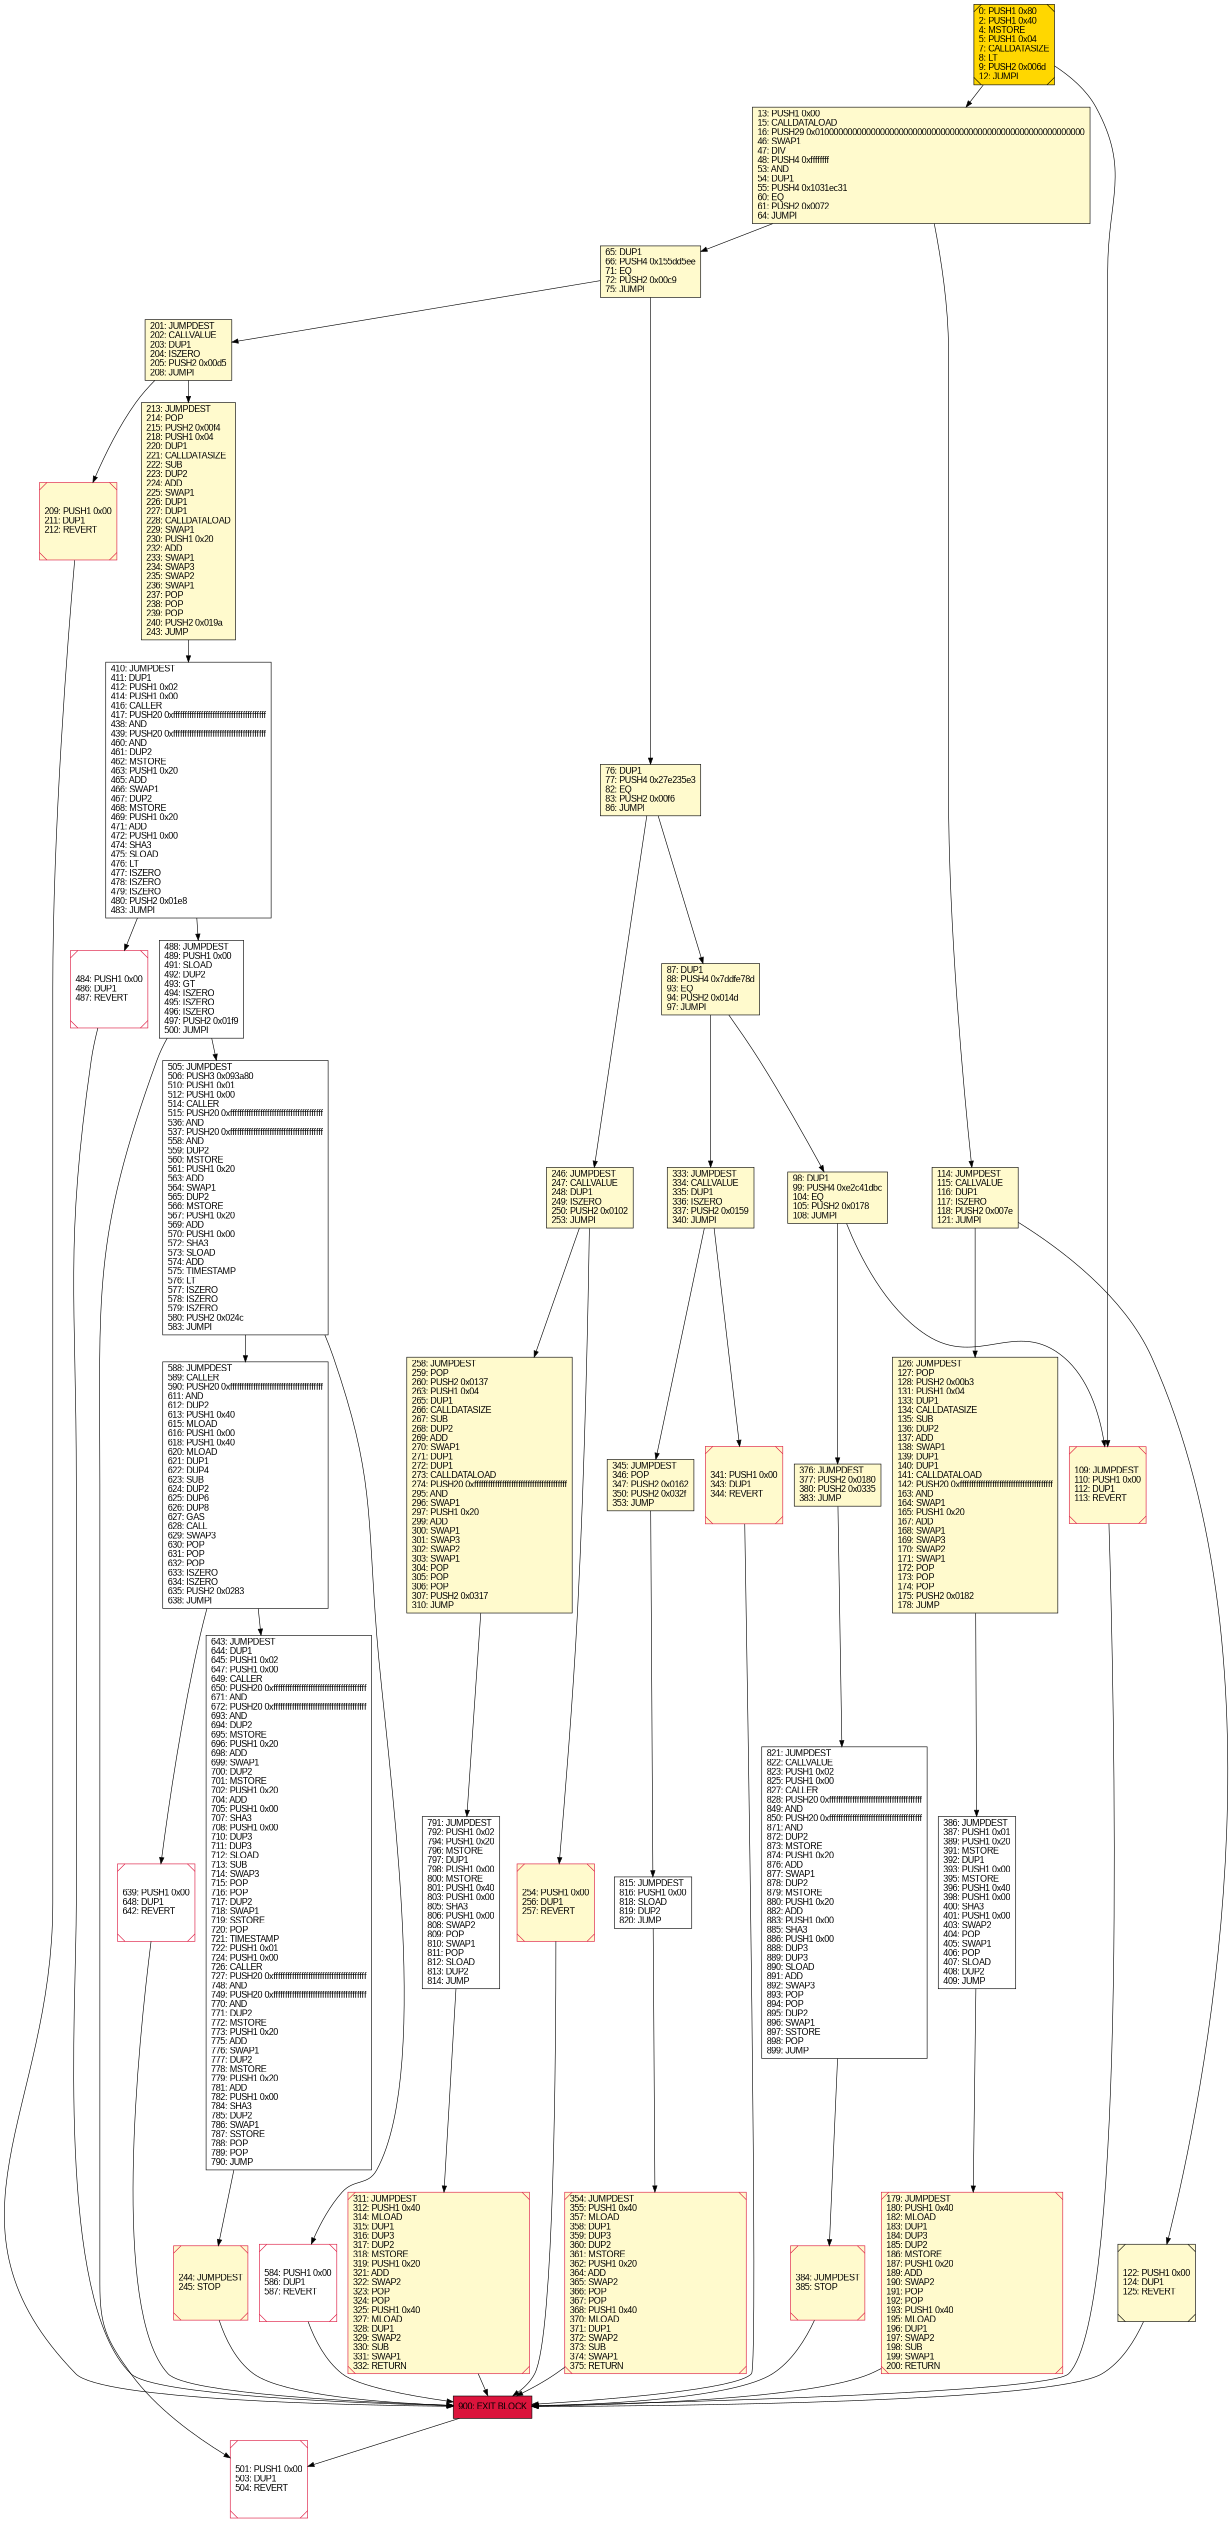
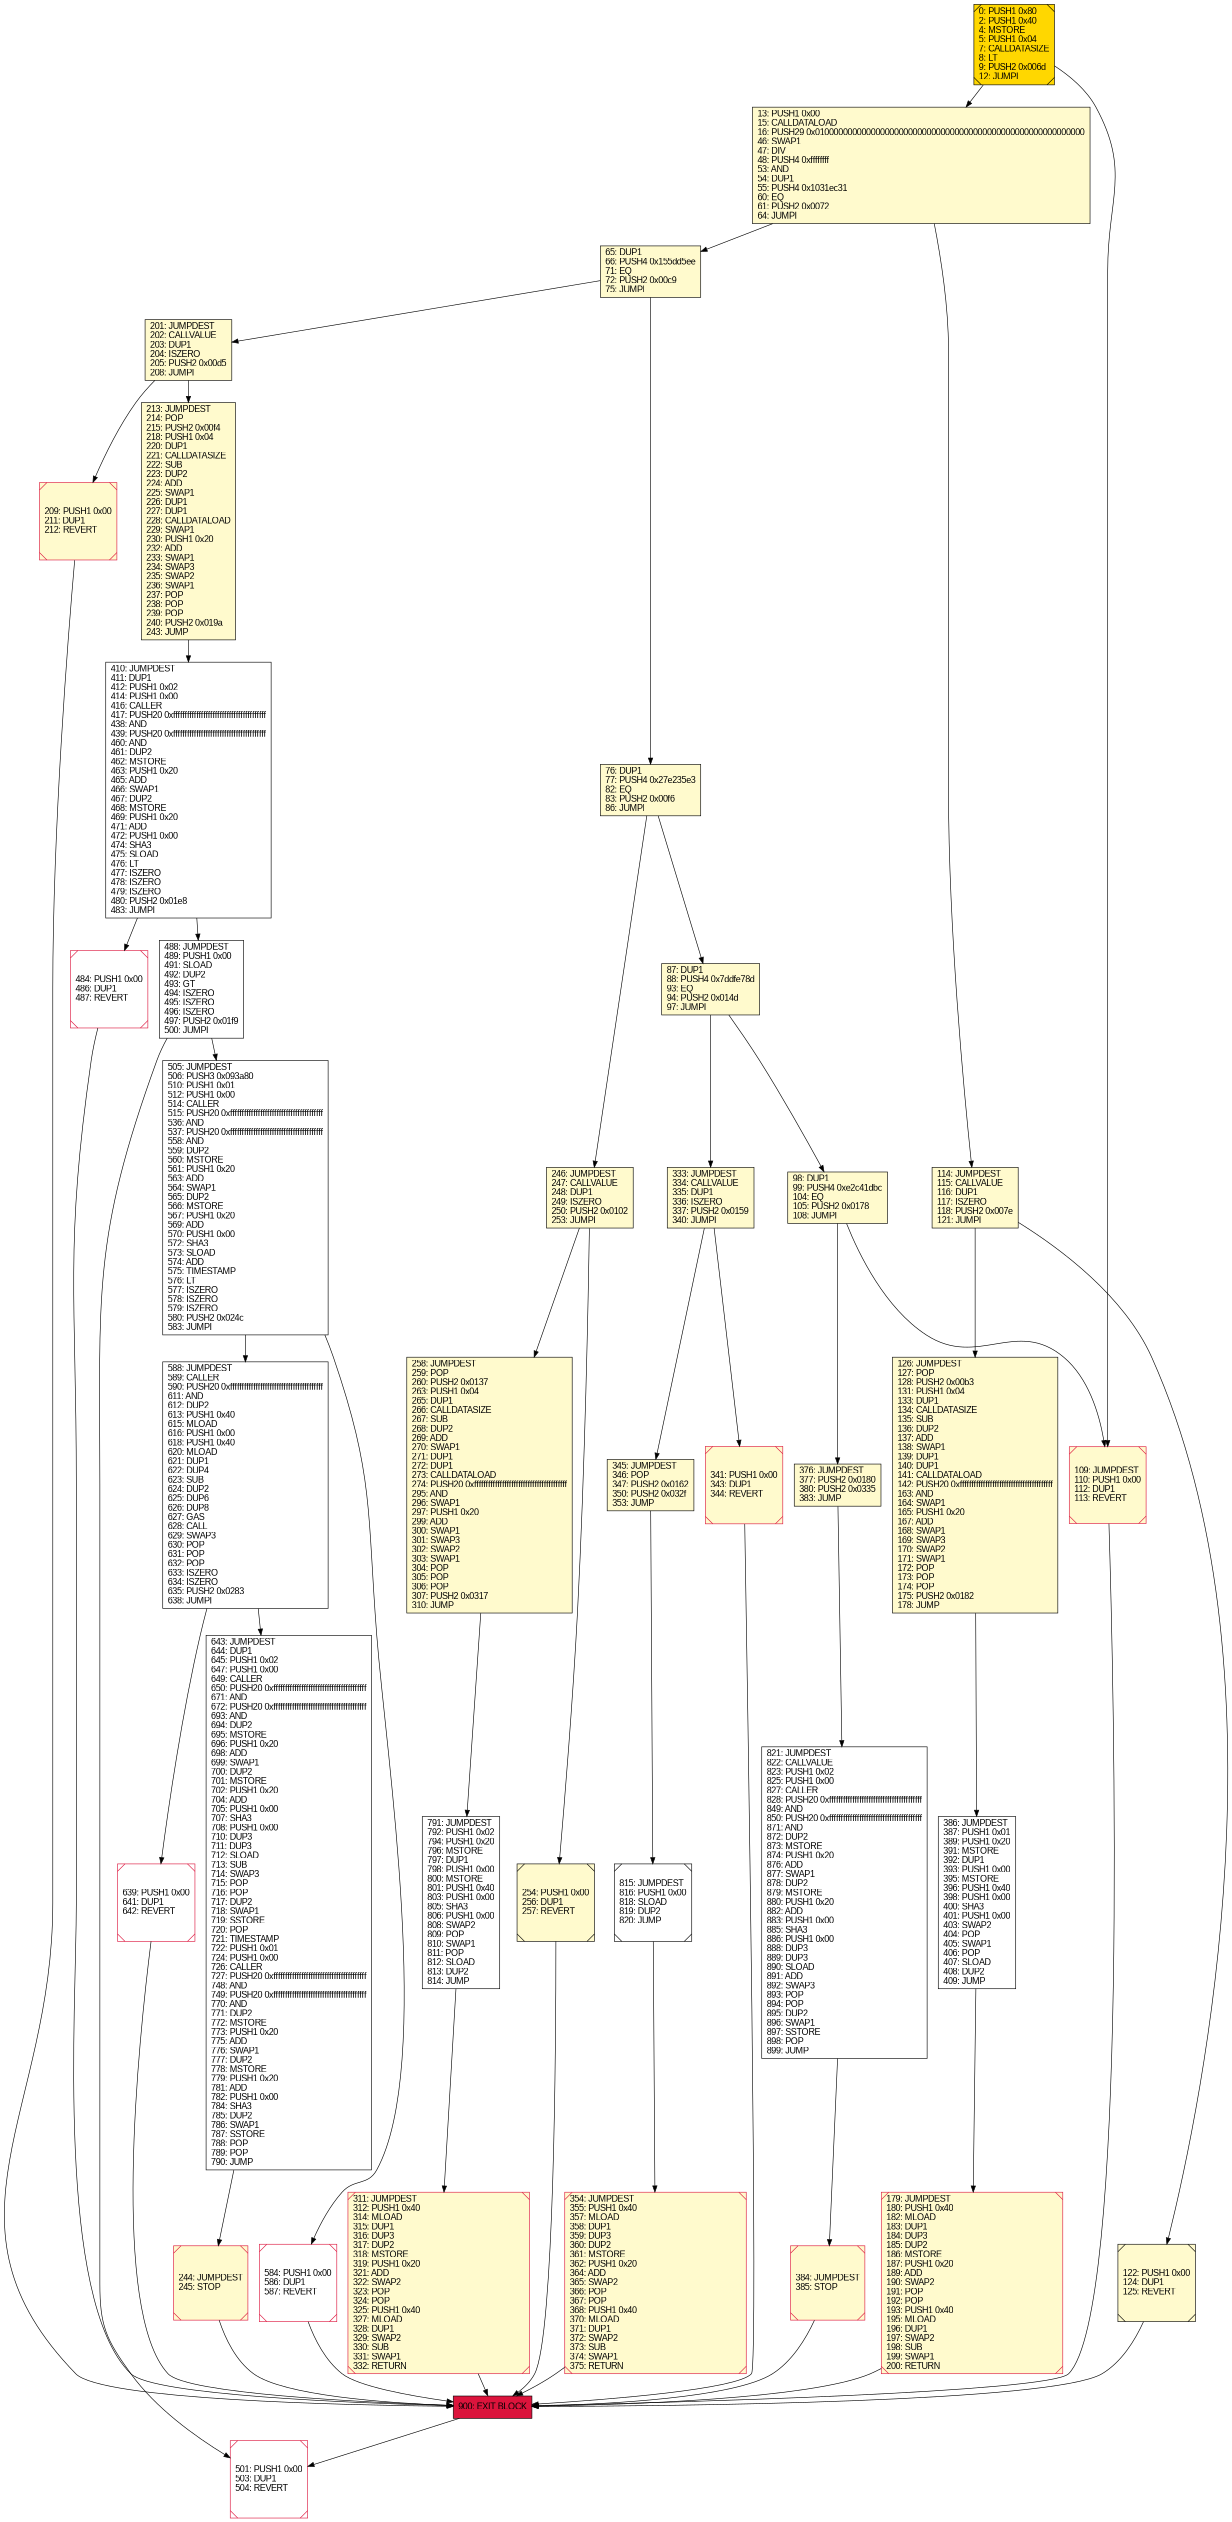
(156, 1903) -> (156, 1903)
(556, 1903) -> (556, 1903)
(653, 1903) -> (653, 1903)
